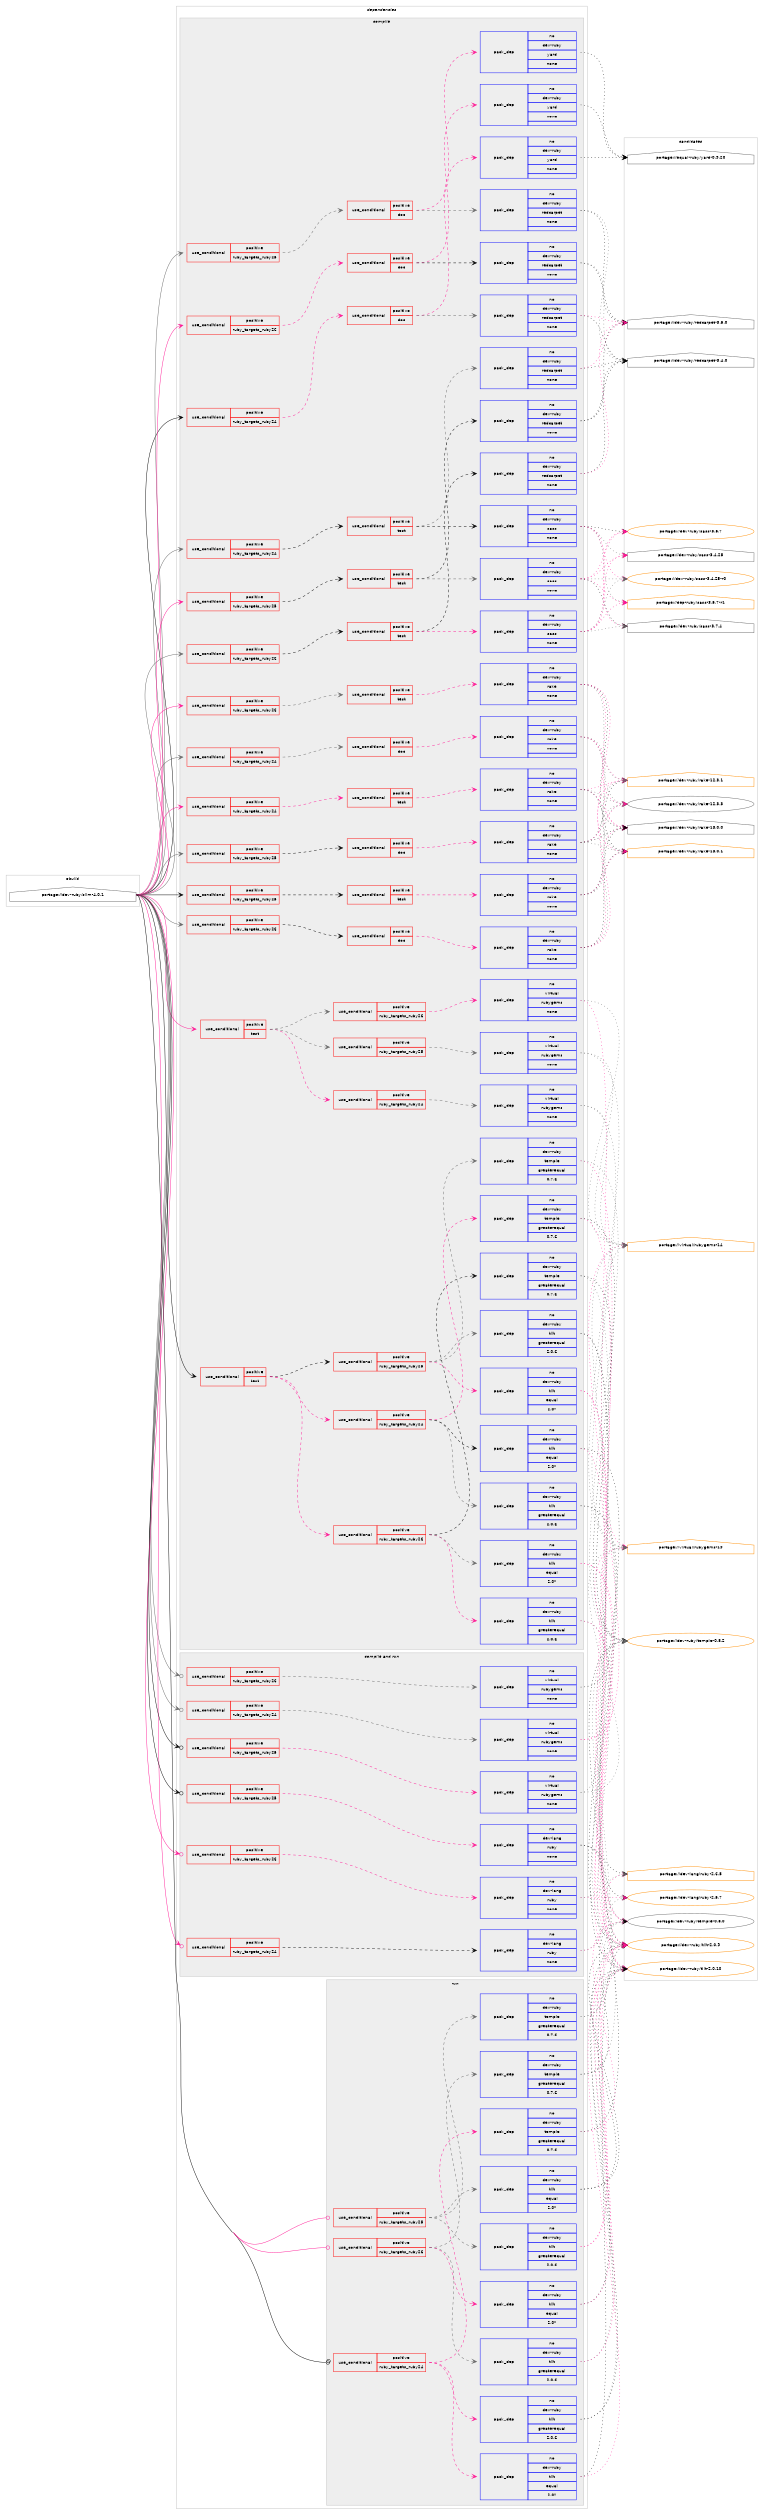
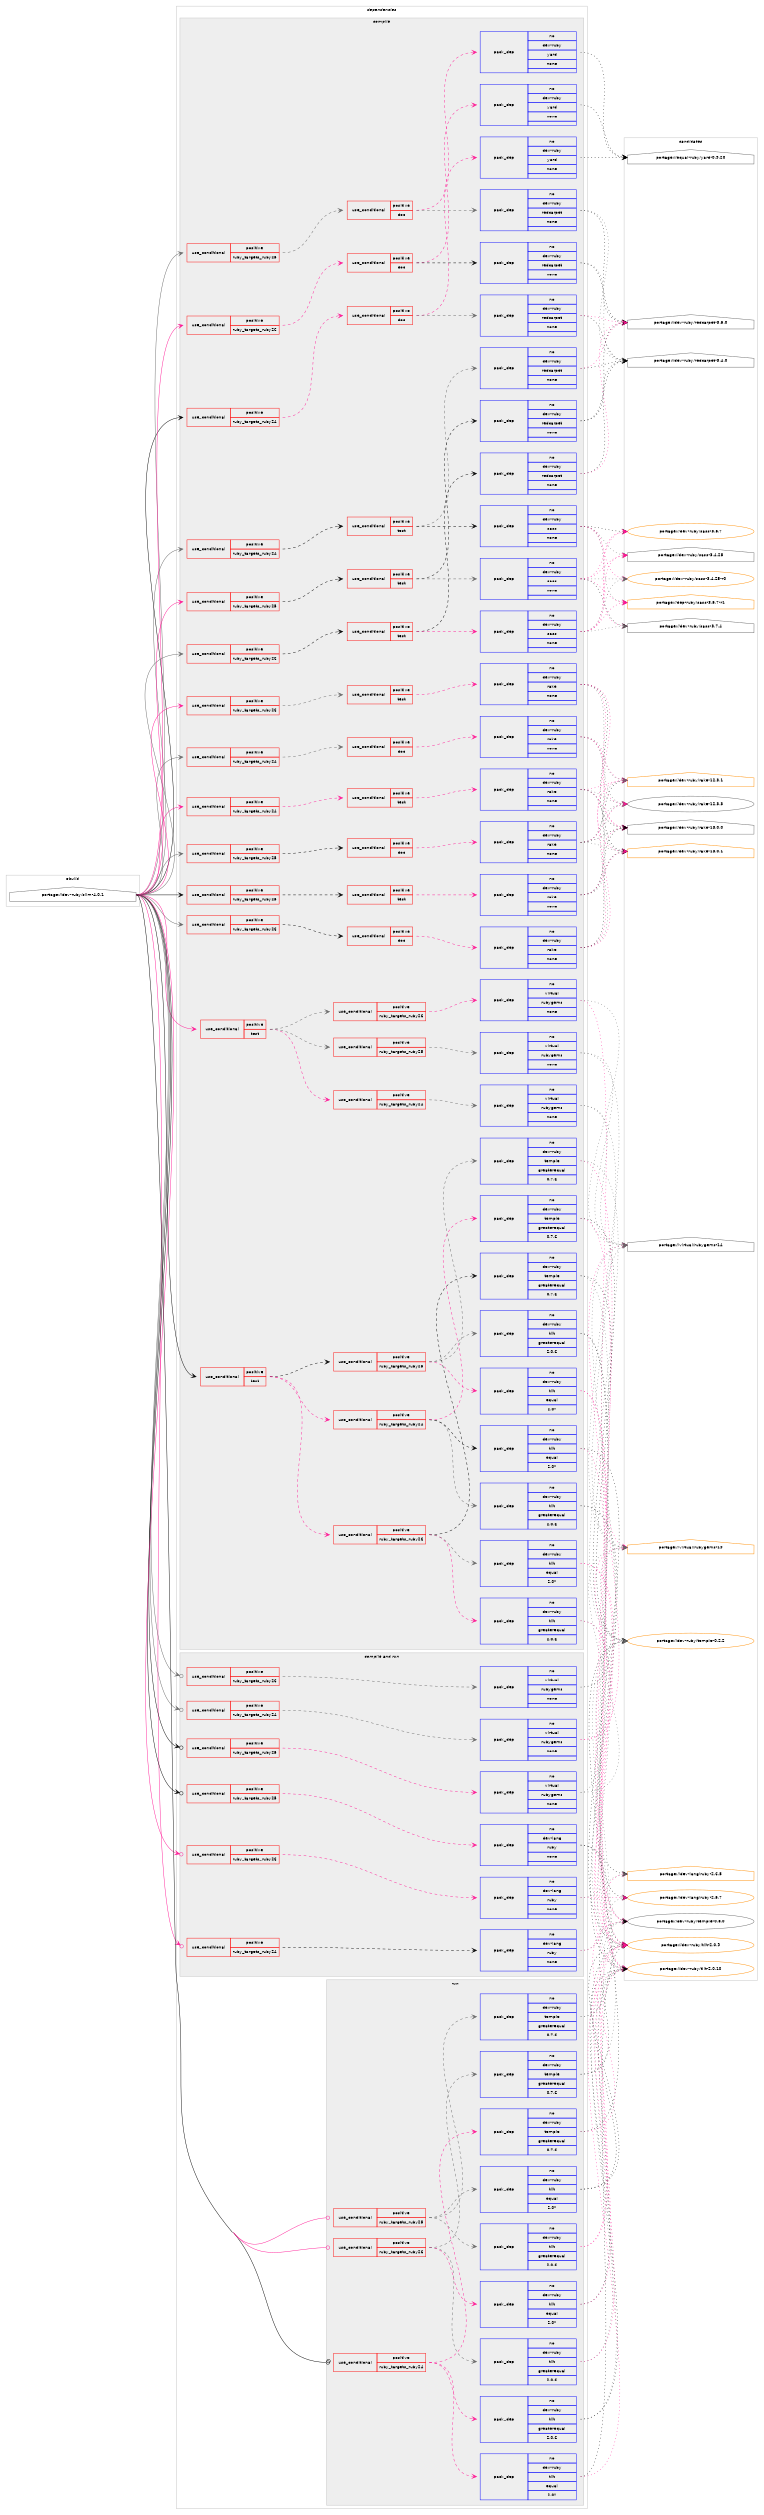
(691, 1245) -> (691, 1245)
(691, 1641) -> (691, 1641)
